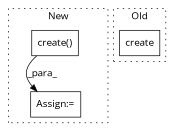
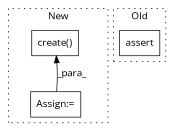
(140, 43) -> (140, 43)
(27, 70) -> (57, 77)
